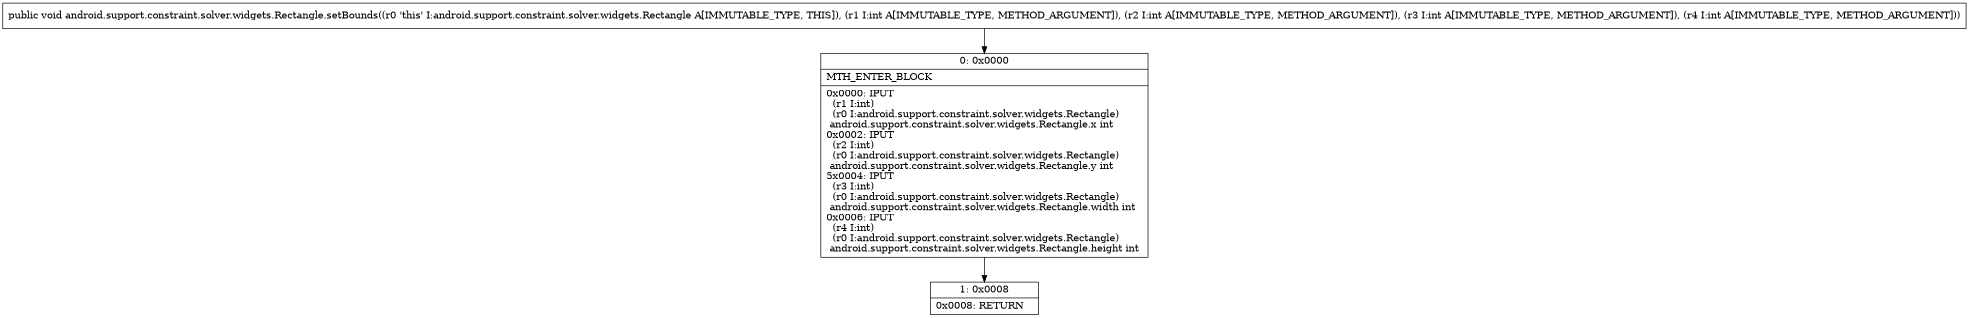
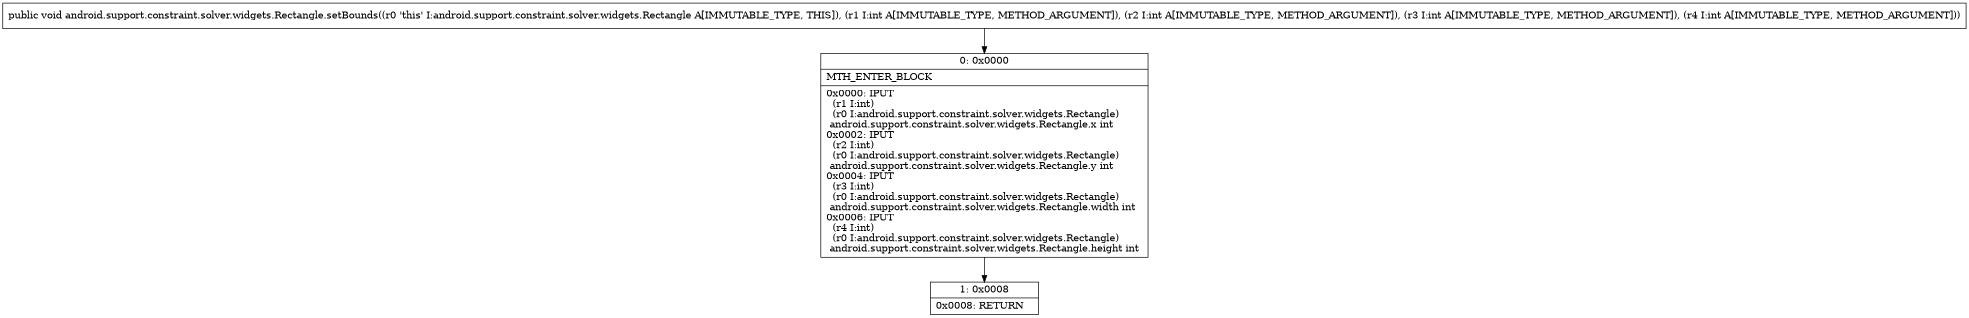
(863, 176) -> (863, 176)
